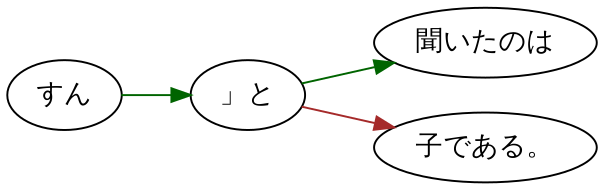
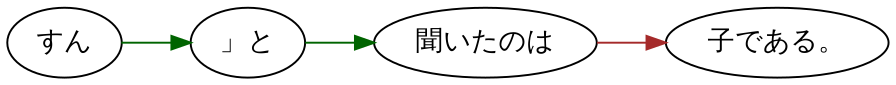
(338, 115) -> (622, 43)
